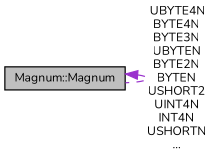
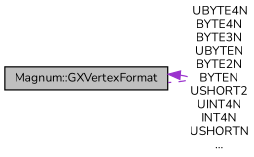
(65, 78) -> (86, 78)
